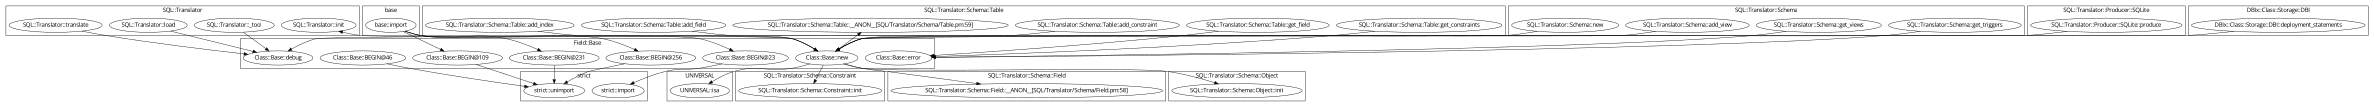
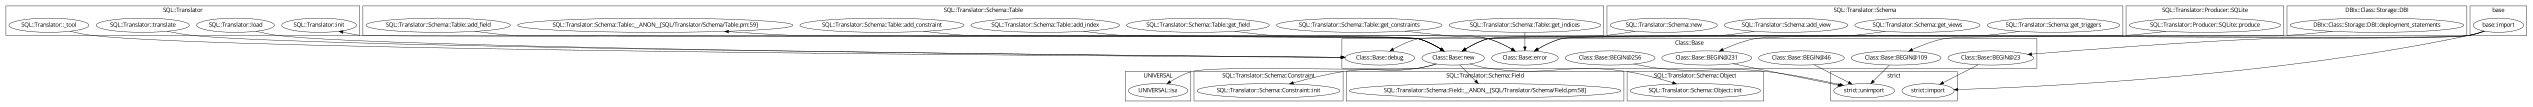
none -> (1525, 25)
(520, 36) -> (2222, 72)
(588, 43) -> (1689, 43)
